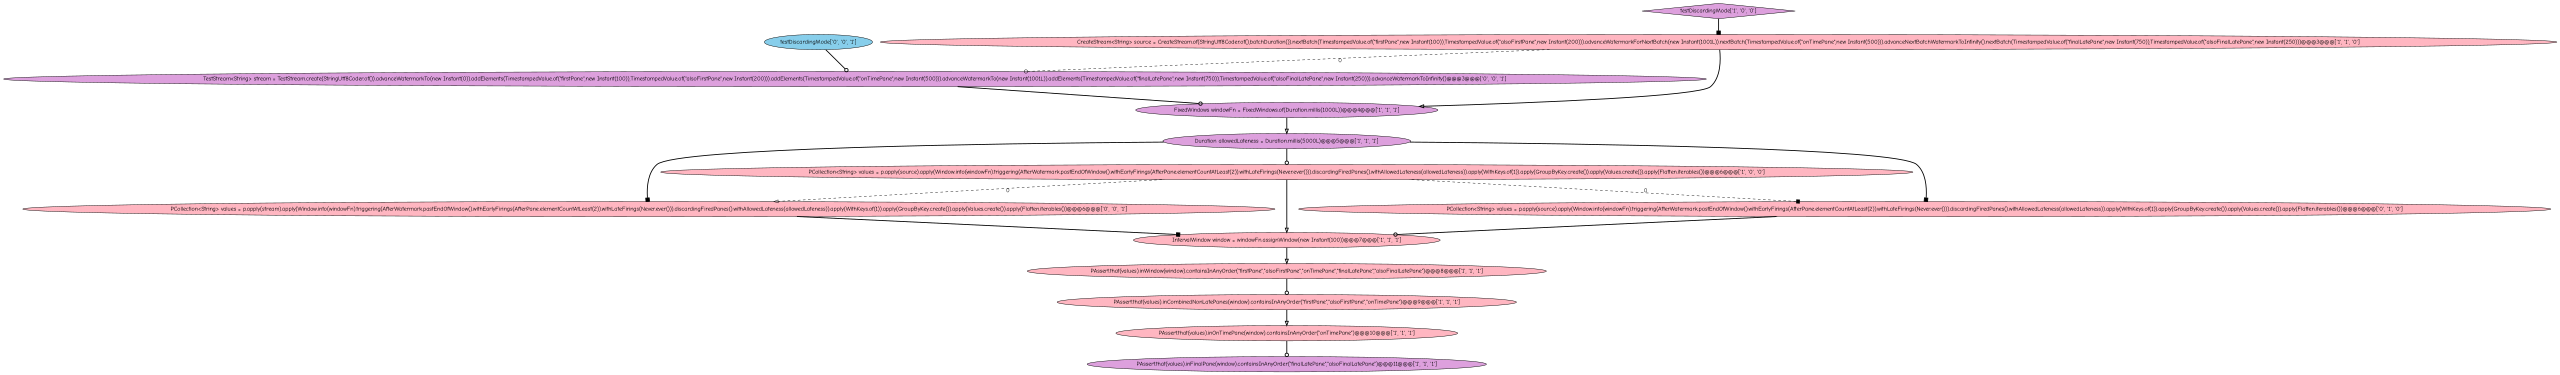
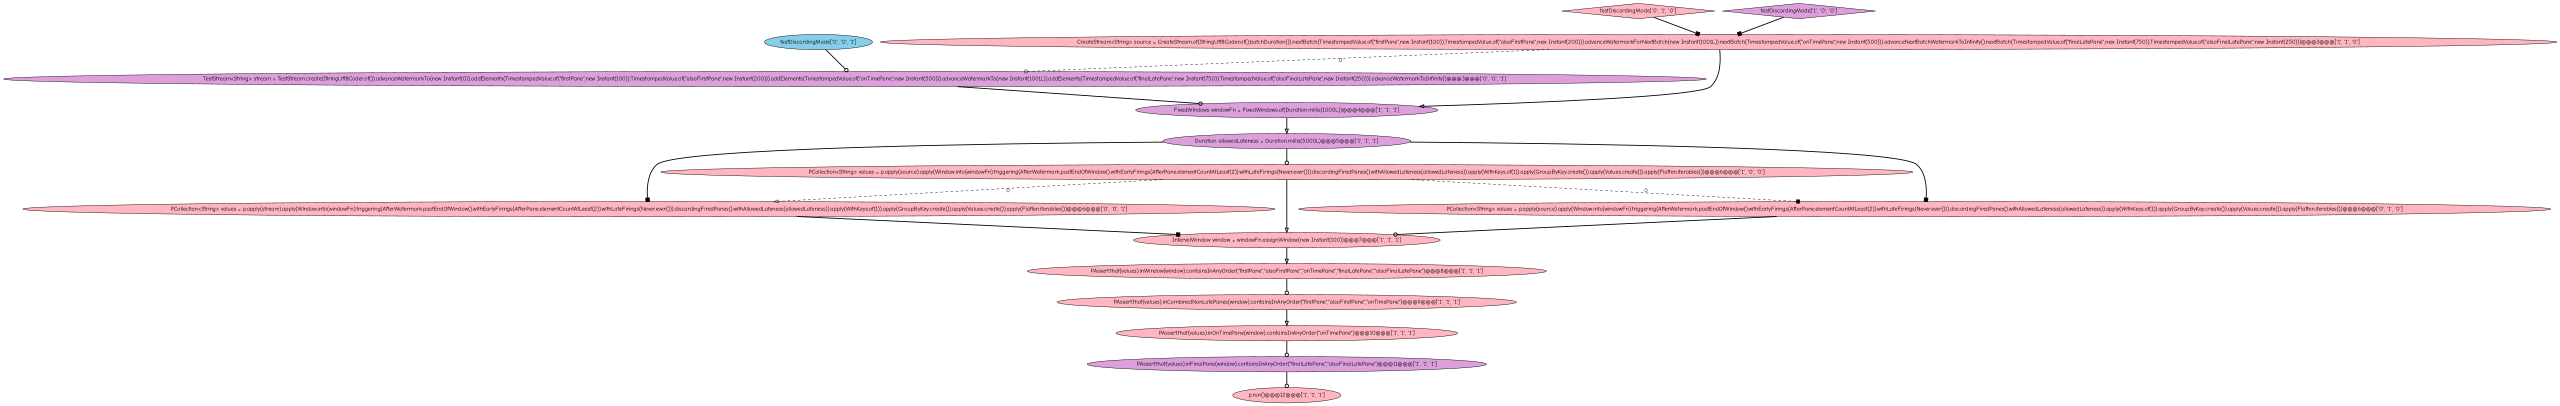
none -> (1638, 11)
none -> (1287, 395)
